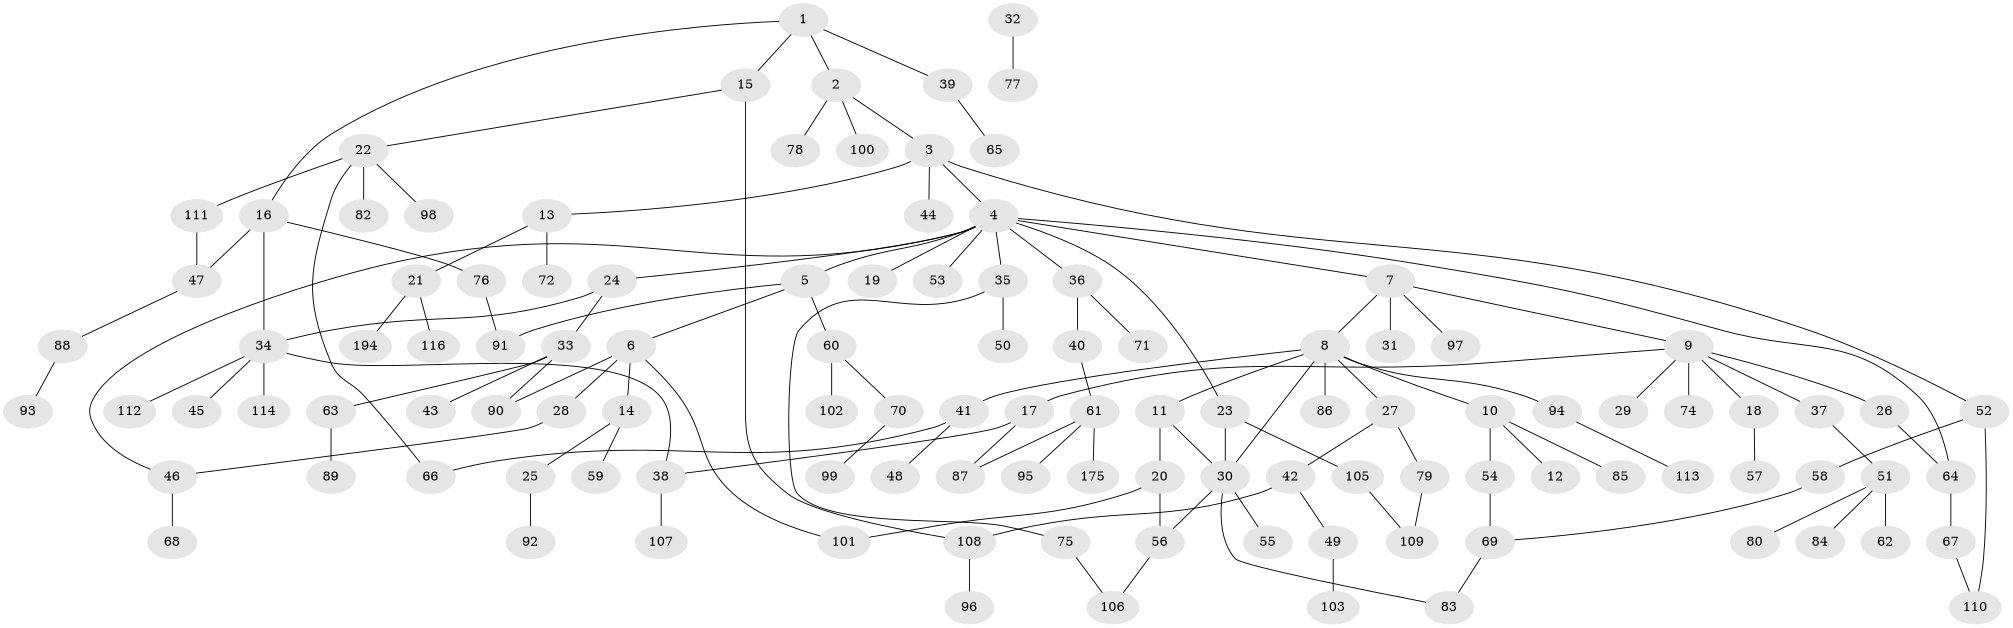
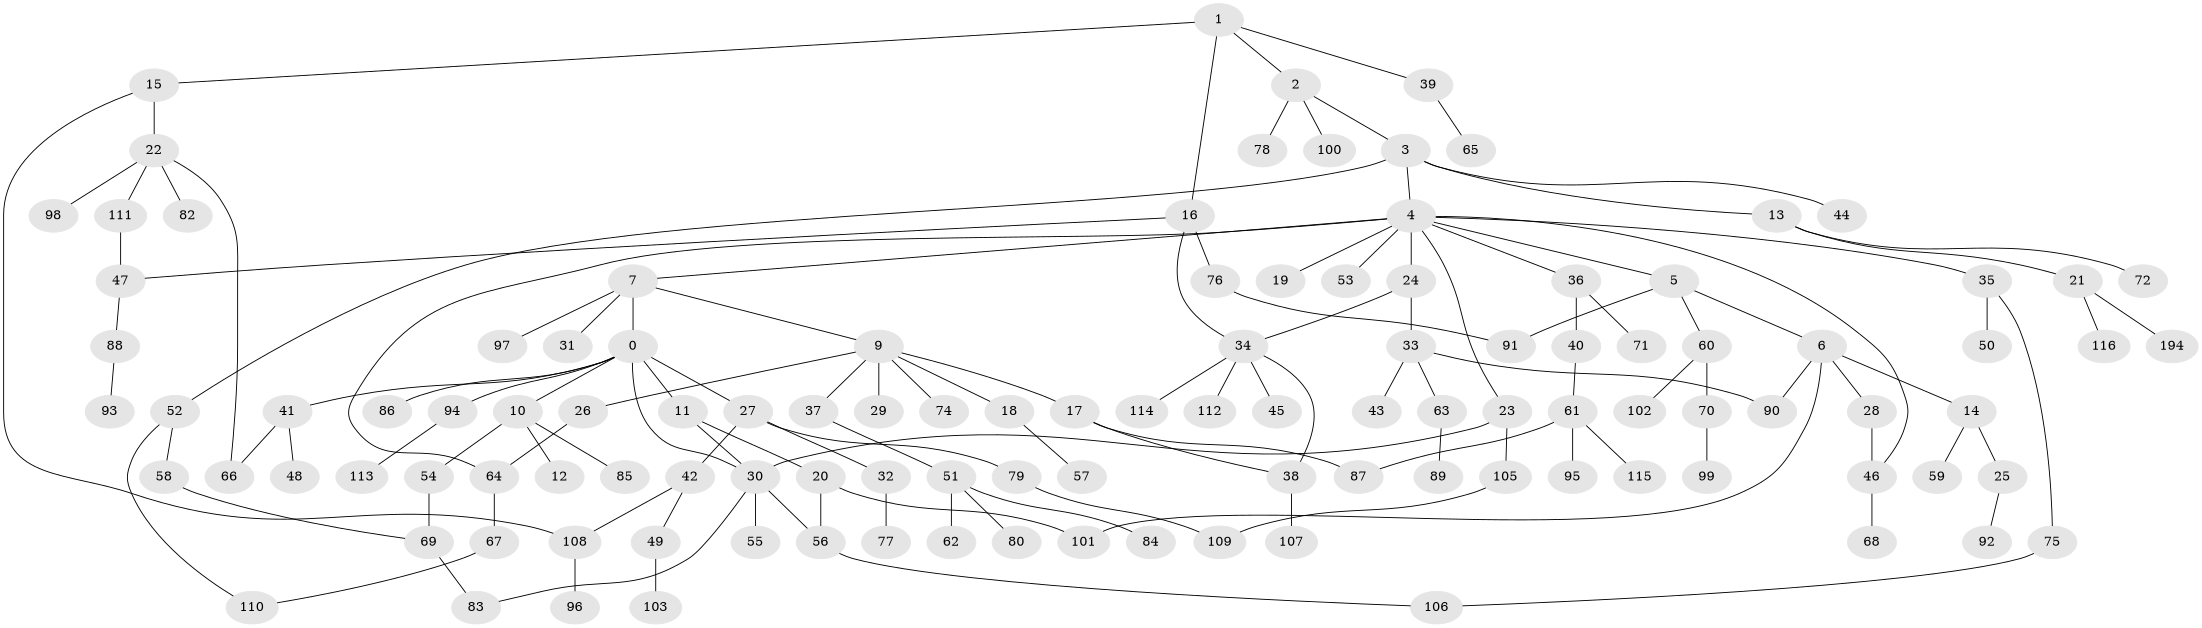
(1325, 346) -> (633, 346)
none -> (817, 444)
(1093, 477) -> (1640, 477)
